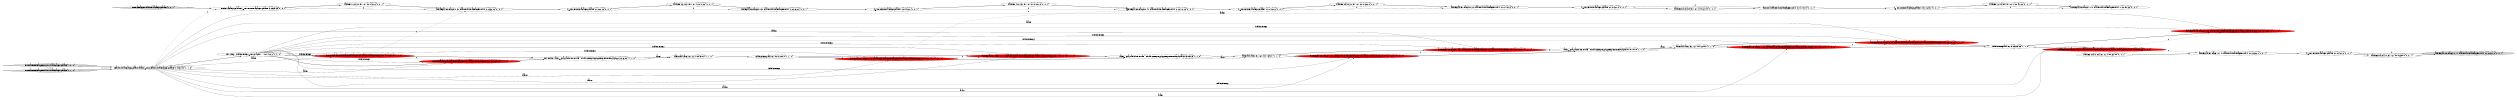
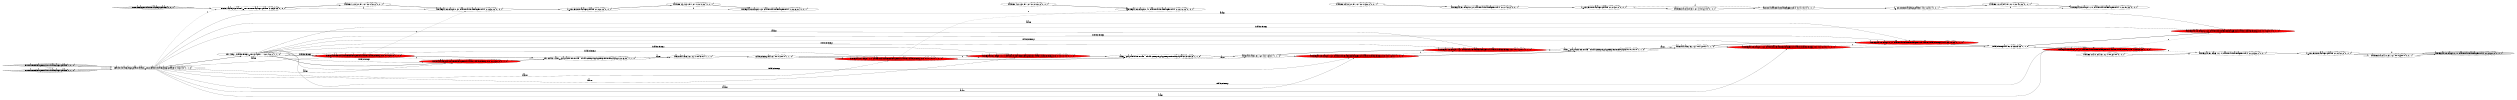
(896, 9) -> none
(1261, 9) -> none
